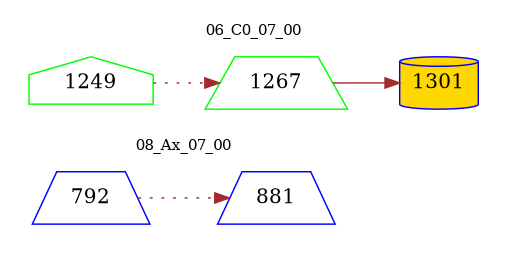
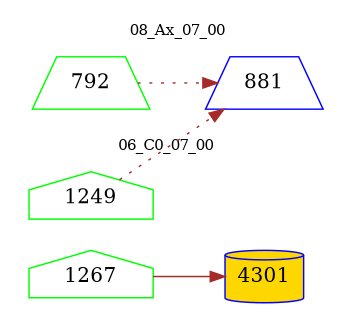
(179, 83) -> (166, 149)
(276, 83) -> (91, 277)
(439, 83) -> (264, 277)
(91, 198) -> (91, 83)
